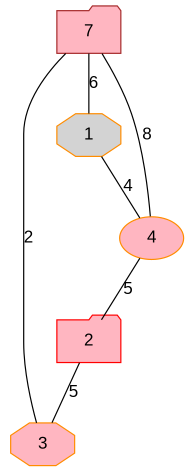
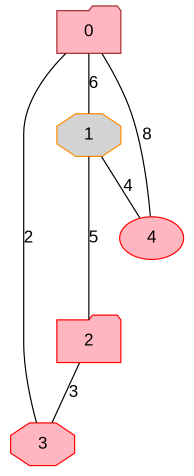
(89, 32) -> (89, 32)
(152, 238) -> (152, 238)
(121, 289) -> (89, 238)
(73, 393) -> (73, 393)
(43, 444) -> (43, 444)
